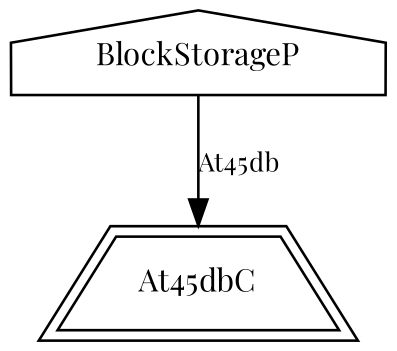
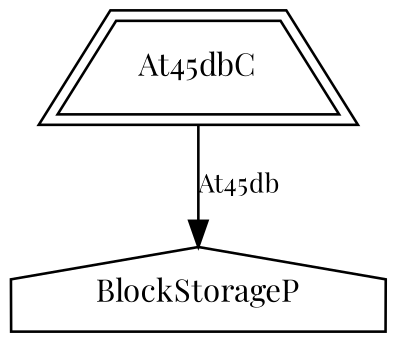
(198, 147) -> (198, 172)
